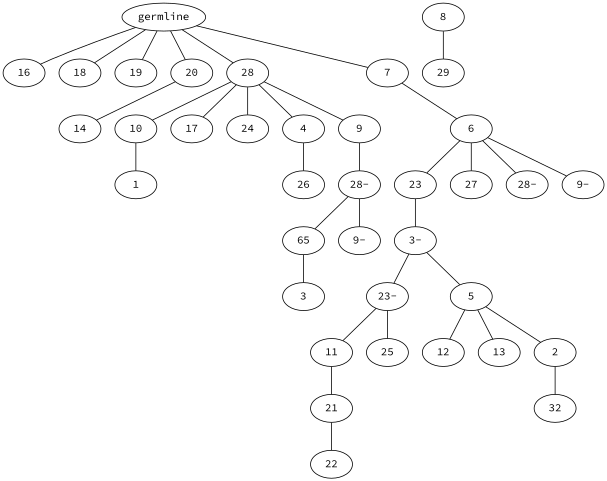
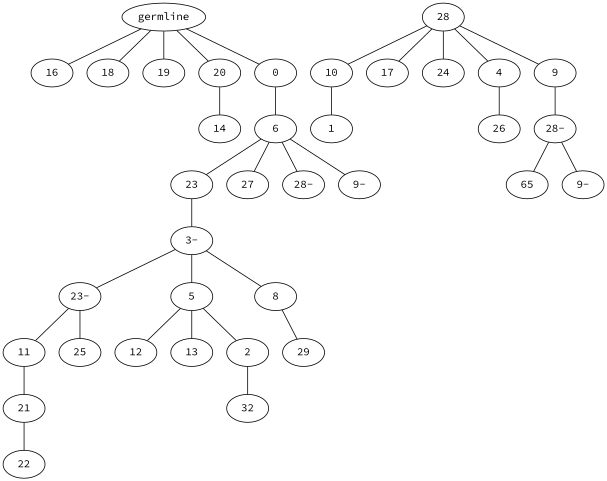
(208, 46) -> none
(387, 73) -> (276, 73)
none -> (234, 269)
(304, 297) -> none
